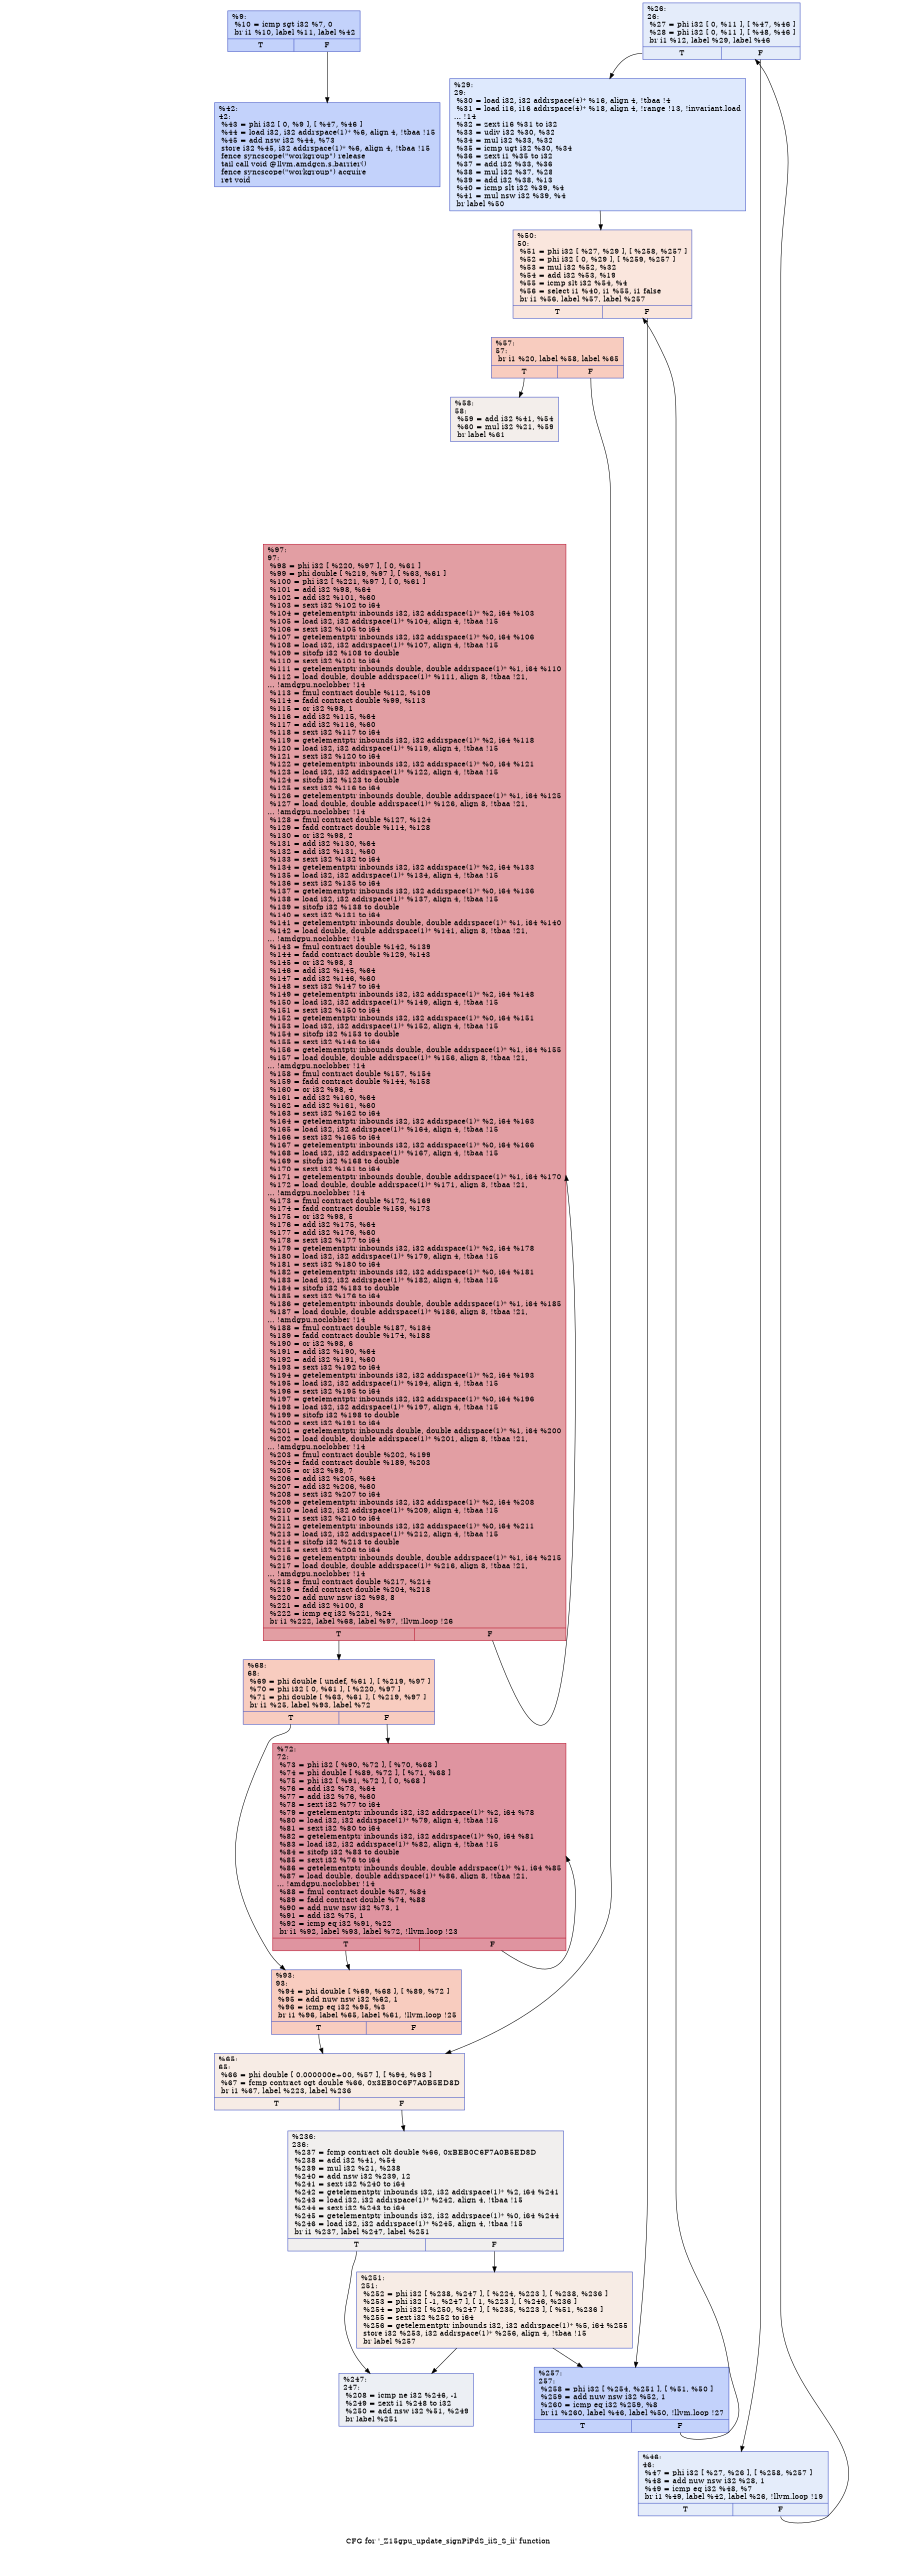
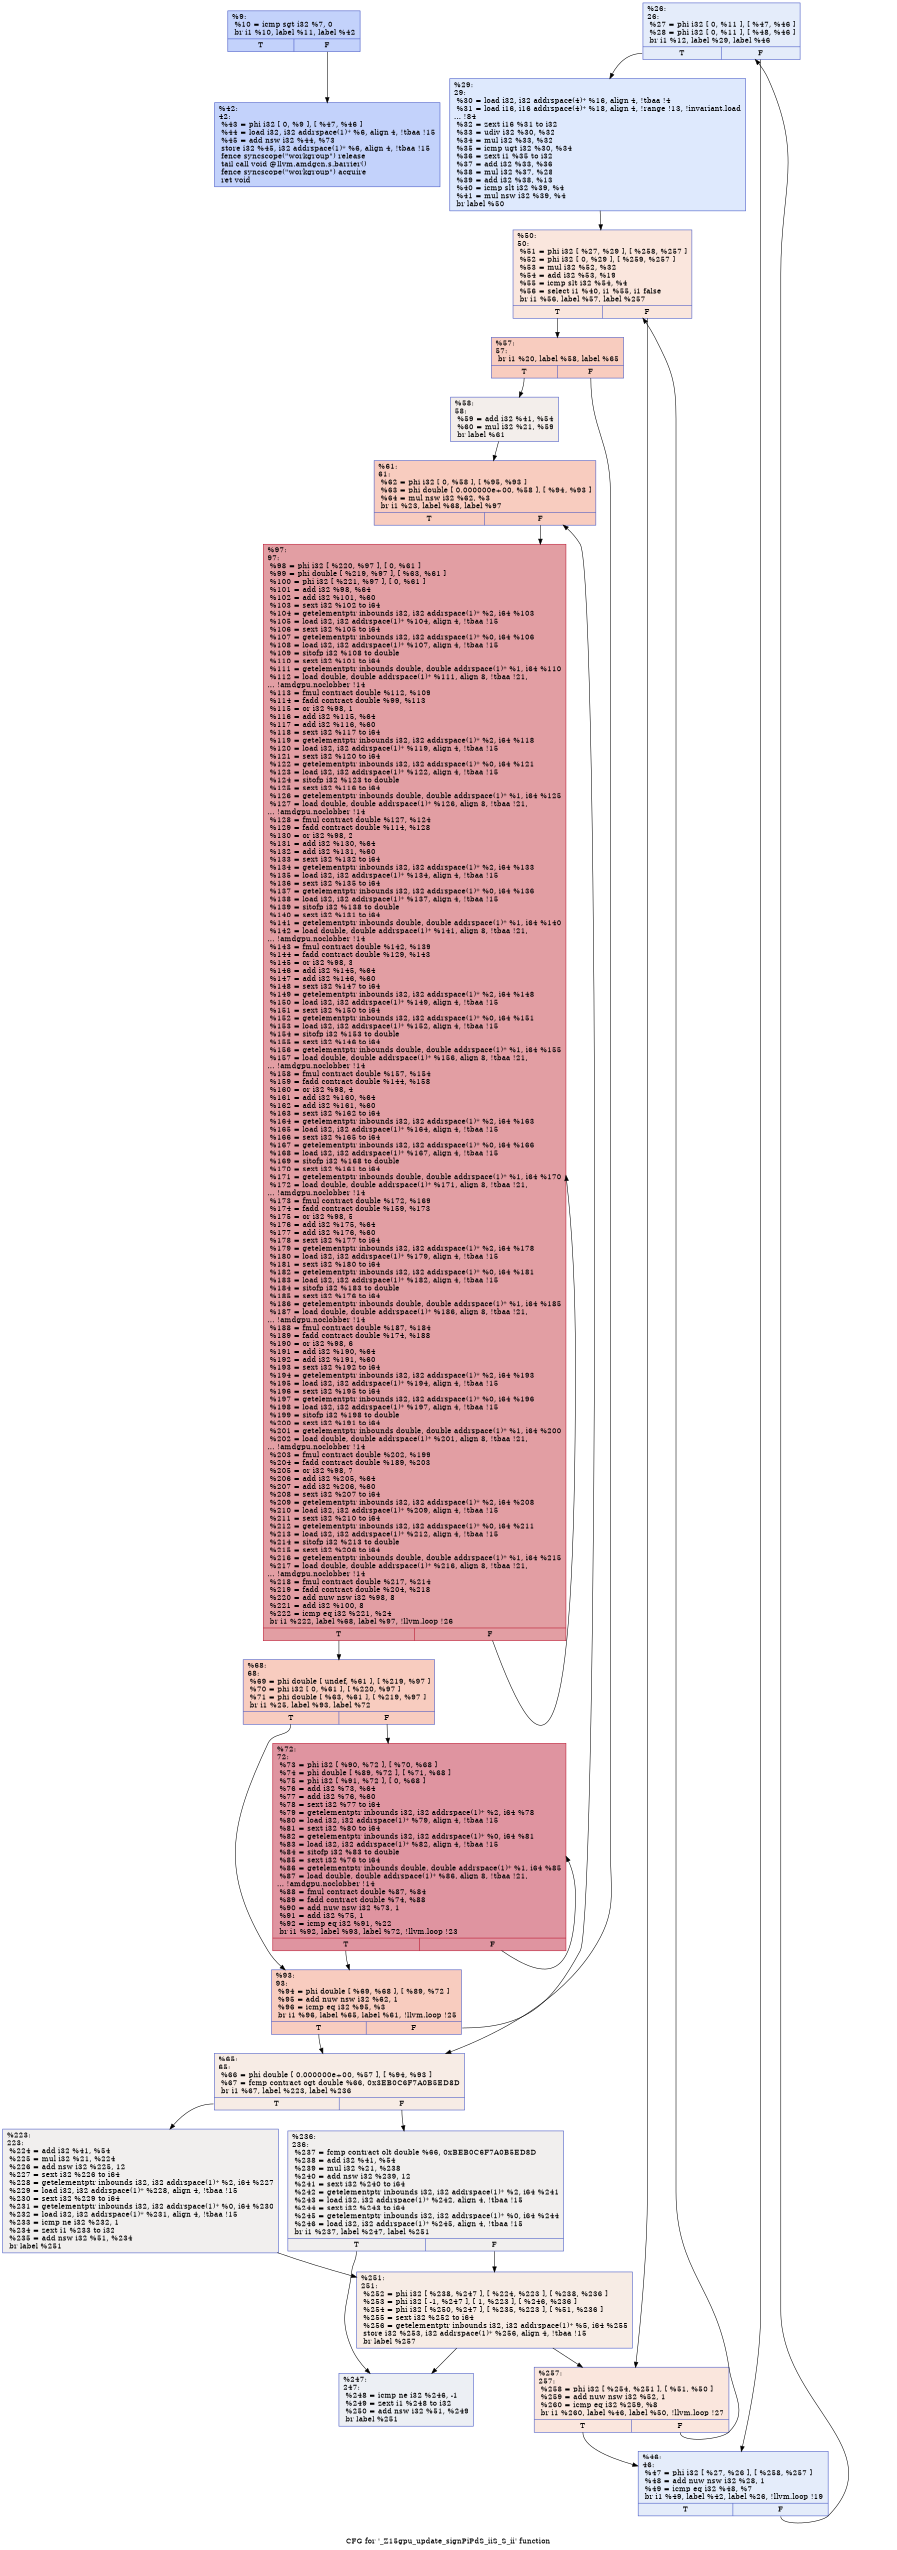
(465, 117) -> (465, 117)
none -> (557, 325)
none -> (485, 493)
none -> (140, 2191)
(401, 2396) -> (401, 2396)
(632, 2400) -> (632, 2400)
none -> (604, 2454)
